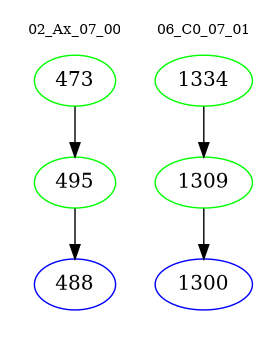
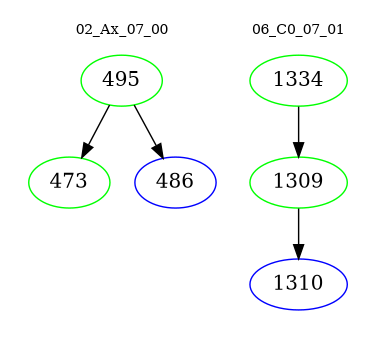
(75, 125) -> (99, 125)
(75, 284) -> (175, 183)
(204, 284) -> (299, 284)
